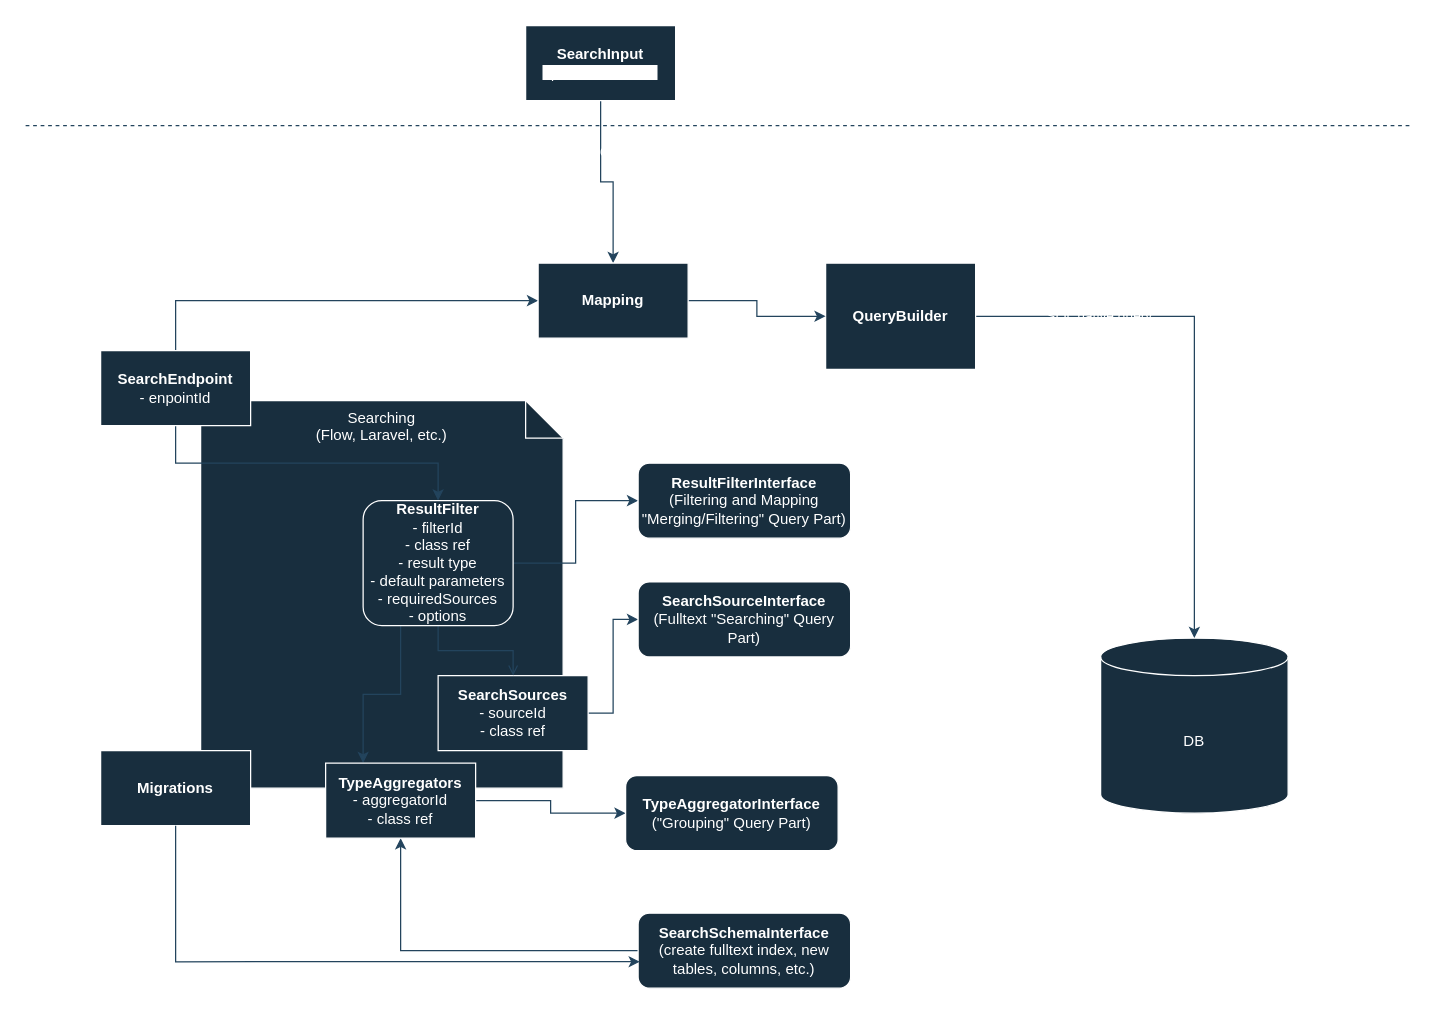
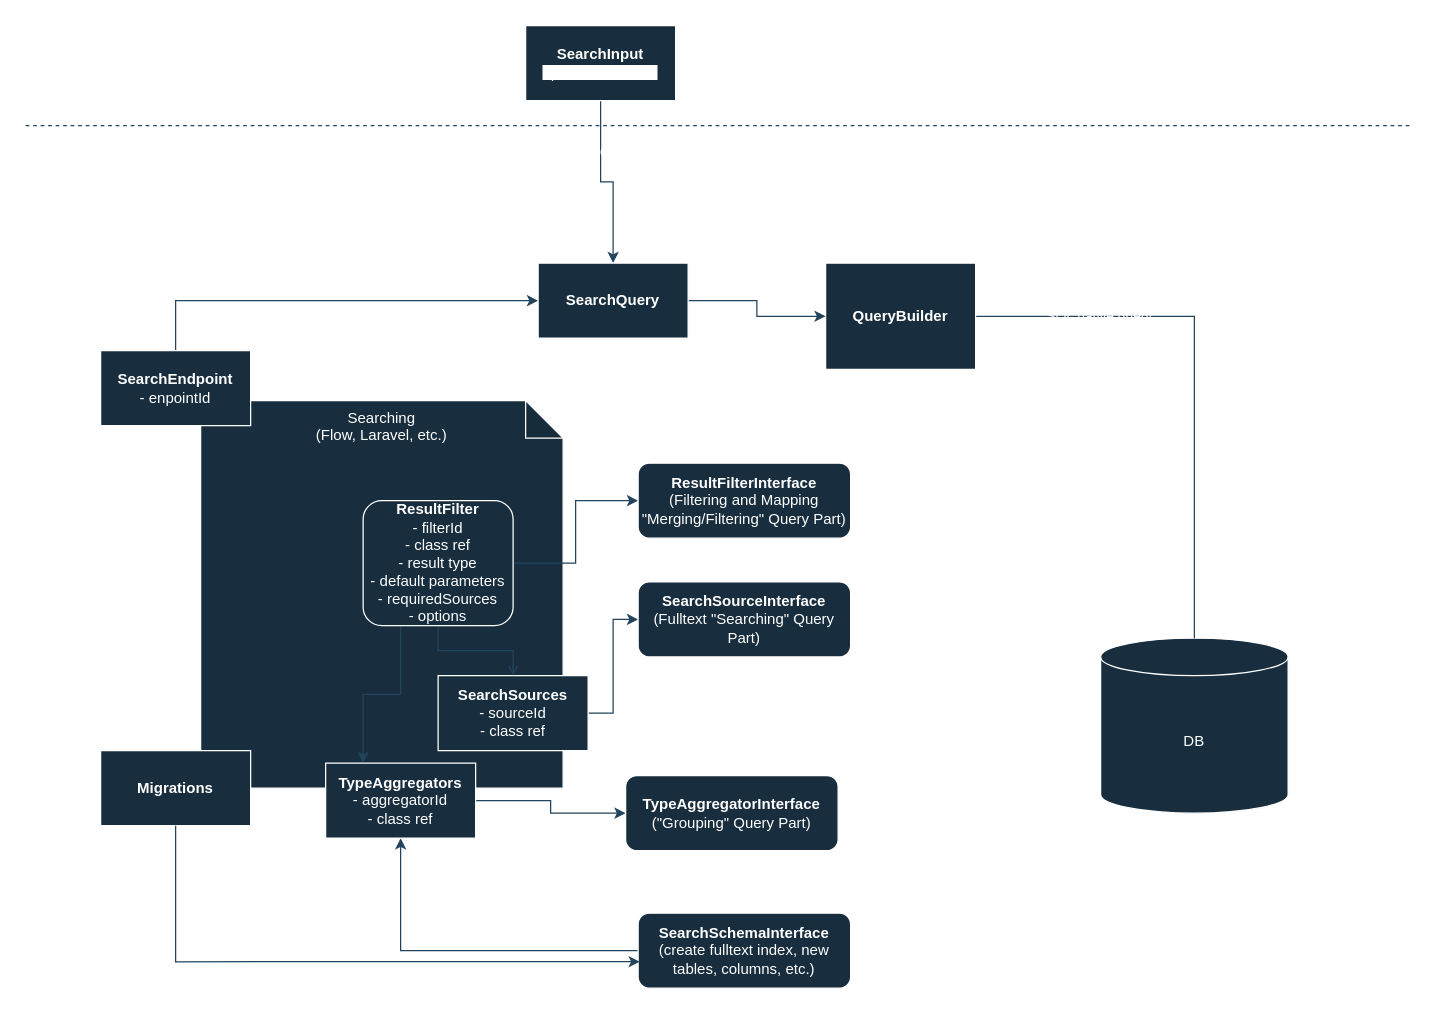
(613, 301) -> (613, 301)
(176, 457) -> none
(1194, 628) -> (1194, 632)
